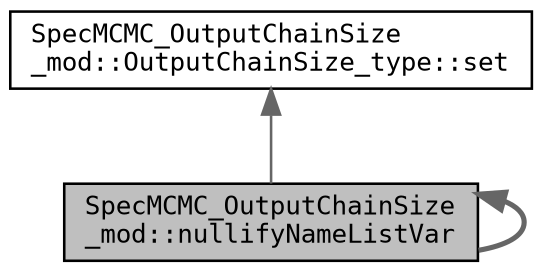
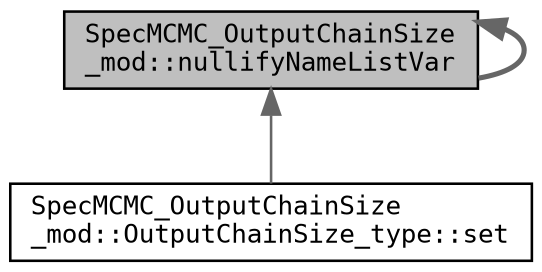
(271, 149) -> (271, 149)
